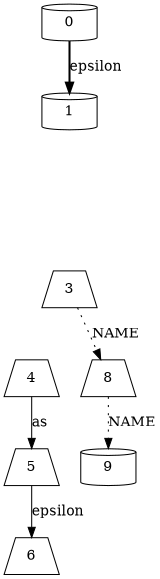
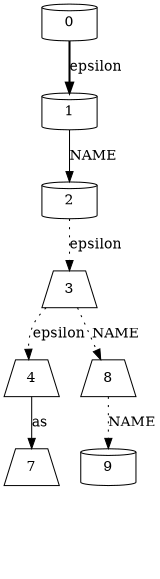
none -> (70, 200)
none -> (33, 326)
(32, 467) -> (32, 467)
(32, 556) -> none
